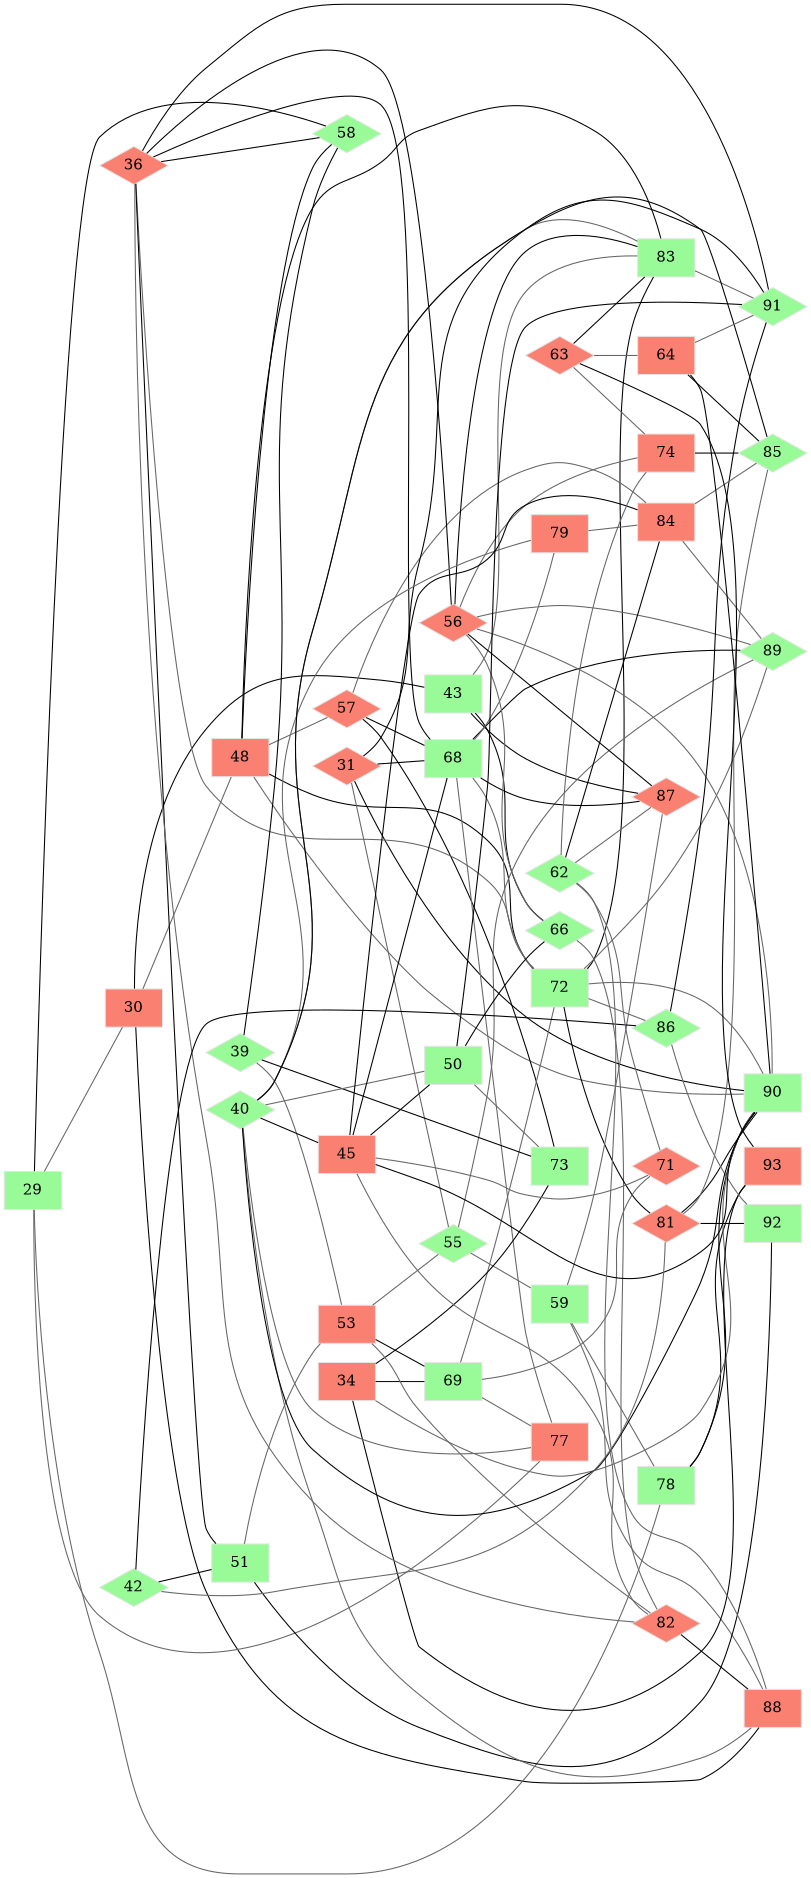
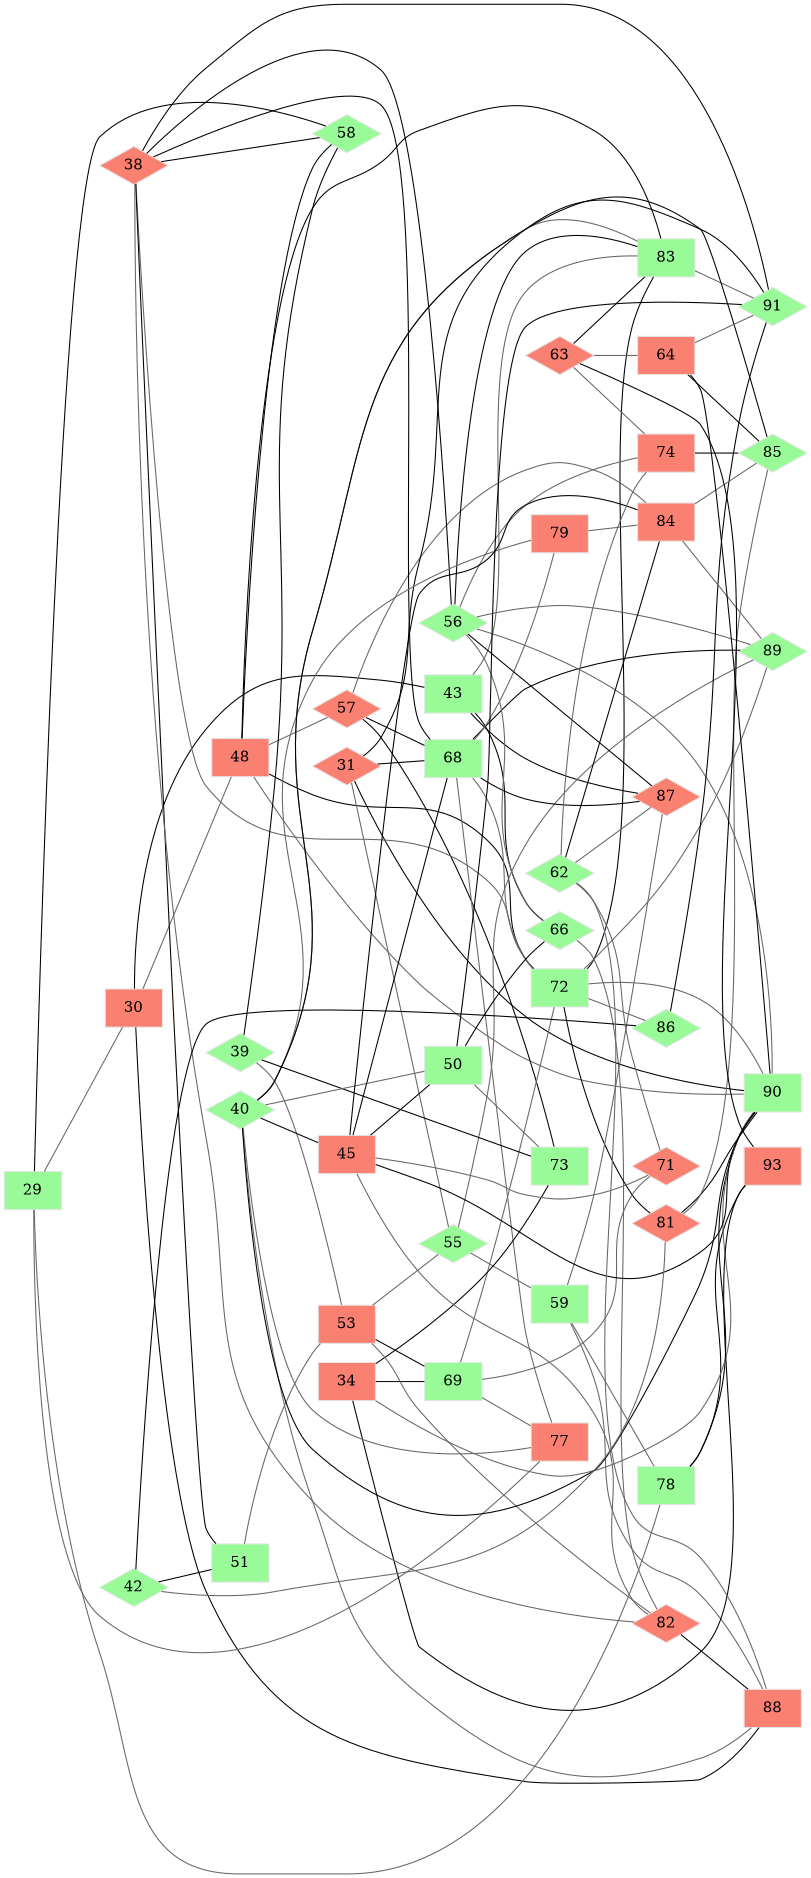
(134, 166) -> (134, 166)
(453, 623) -> (453, 623)
(773, 1223) -> none
